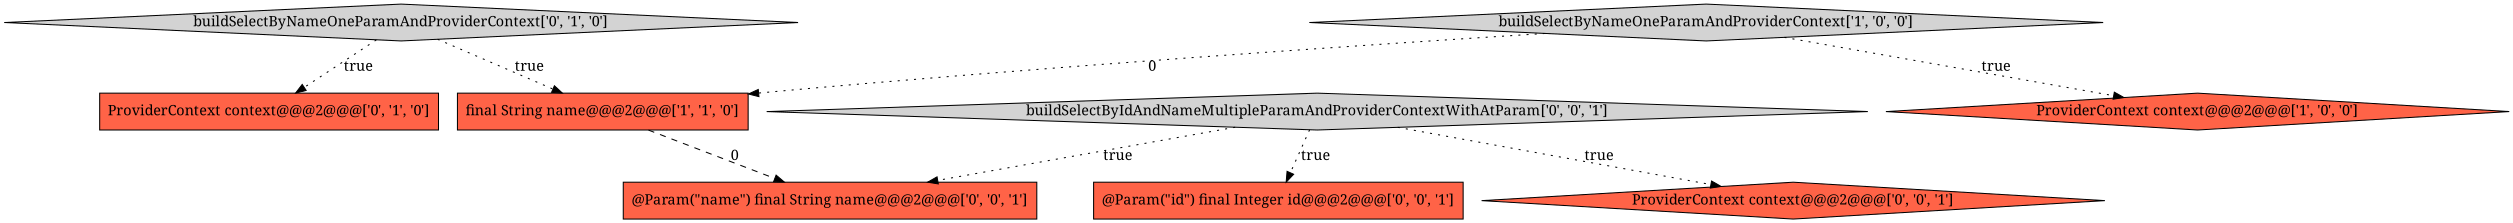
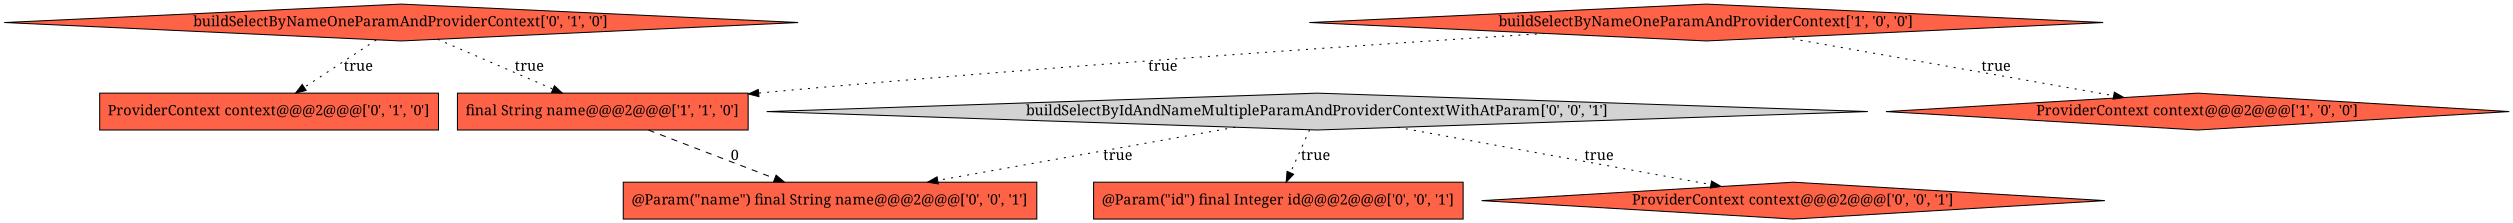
(401, 23) -> (401, 23)
(1706, 23) -> (1706, 23)
(1152, 67) -> (1163, 67)
